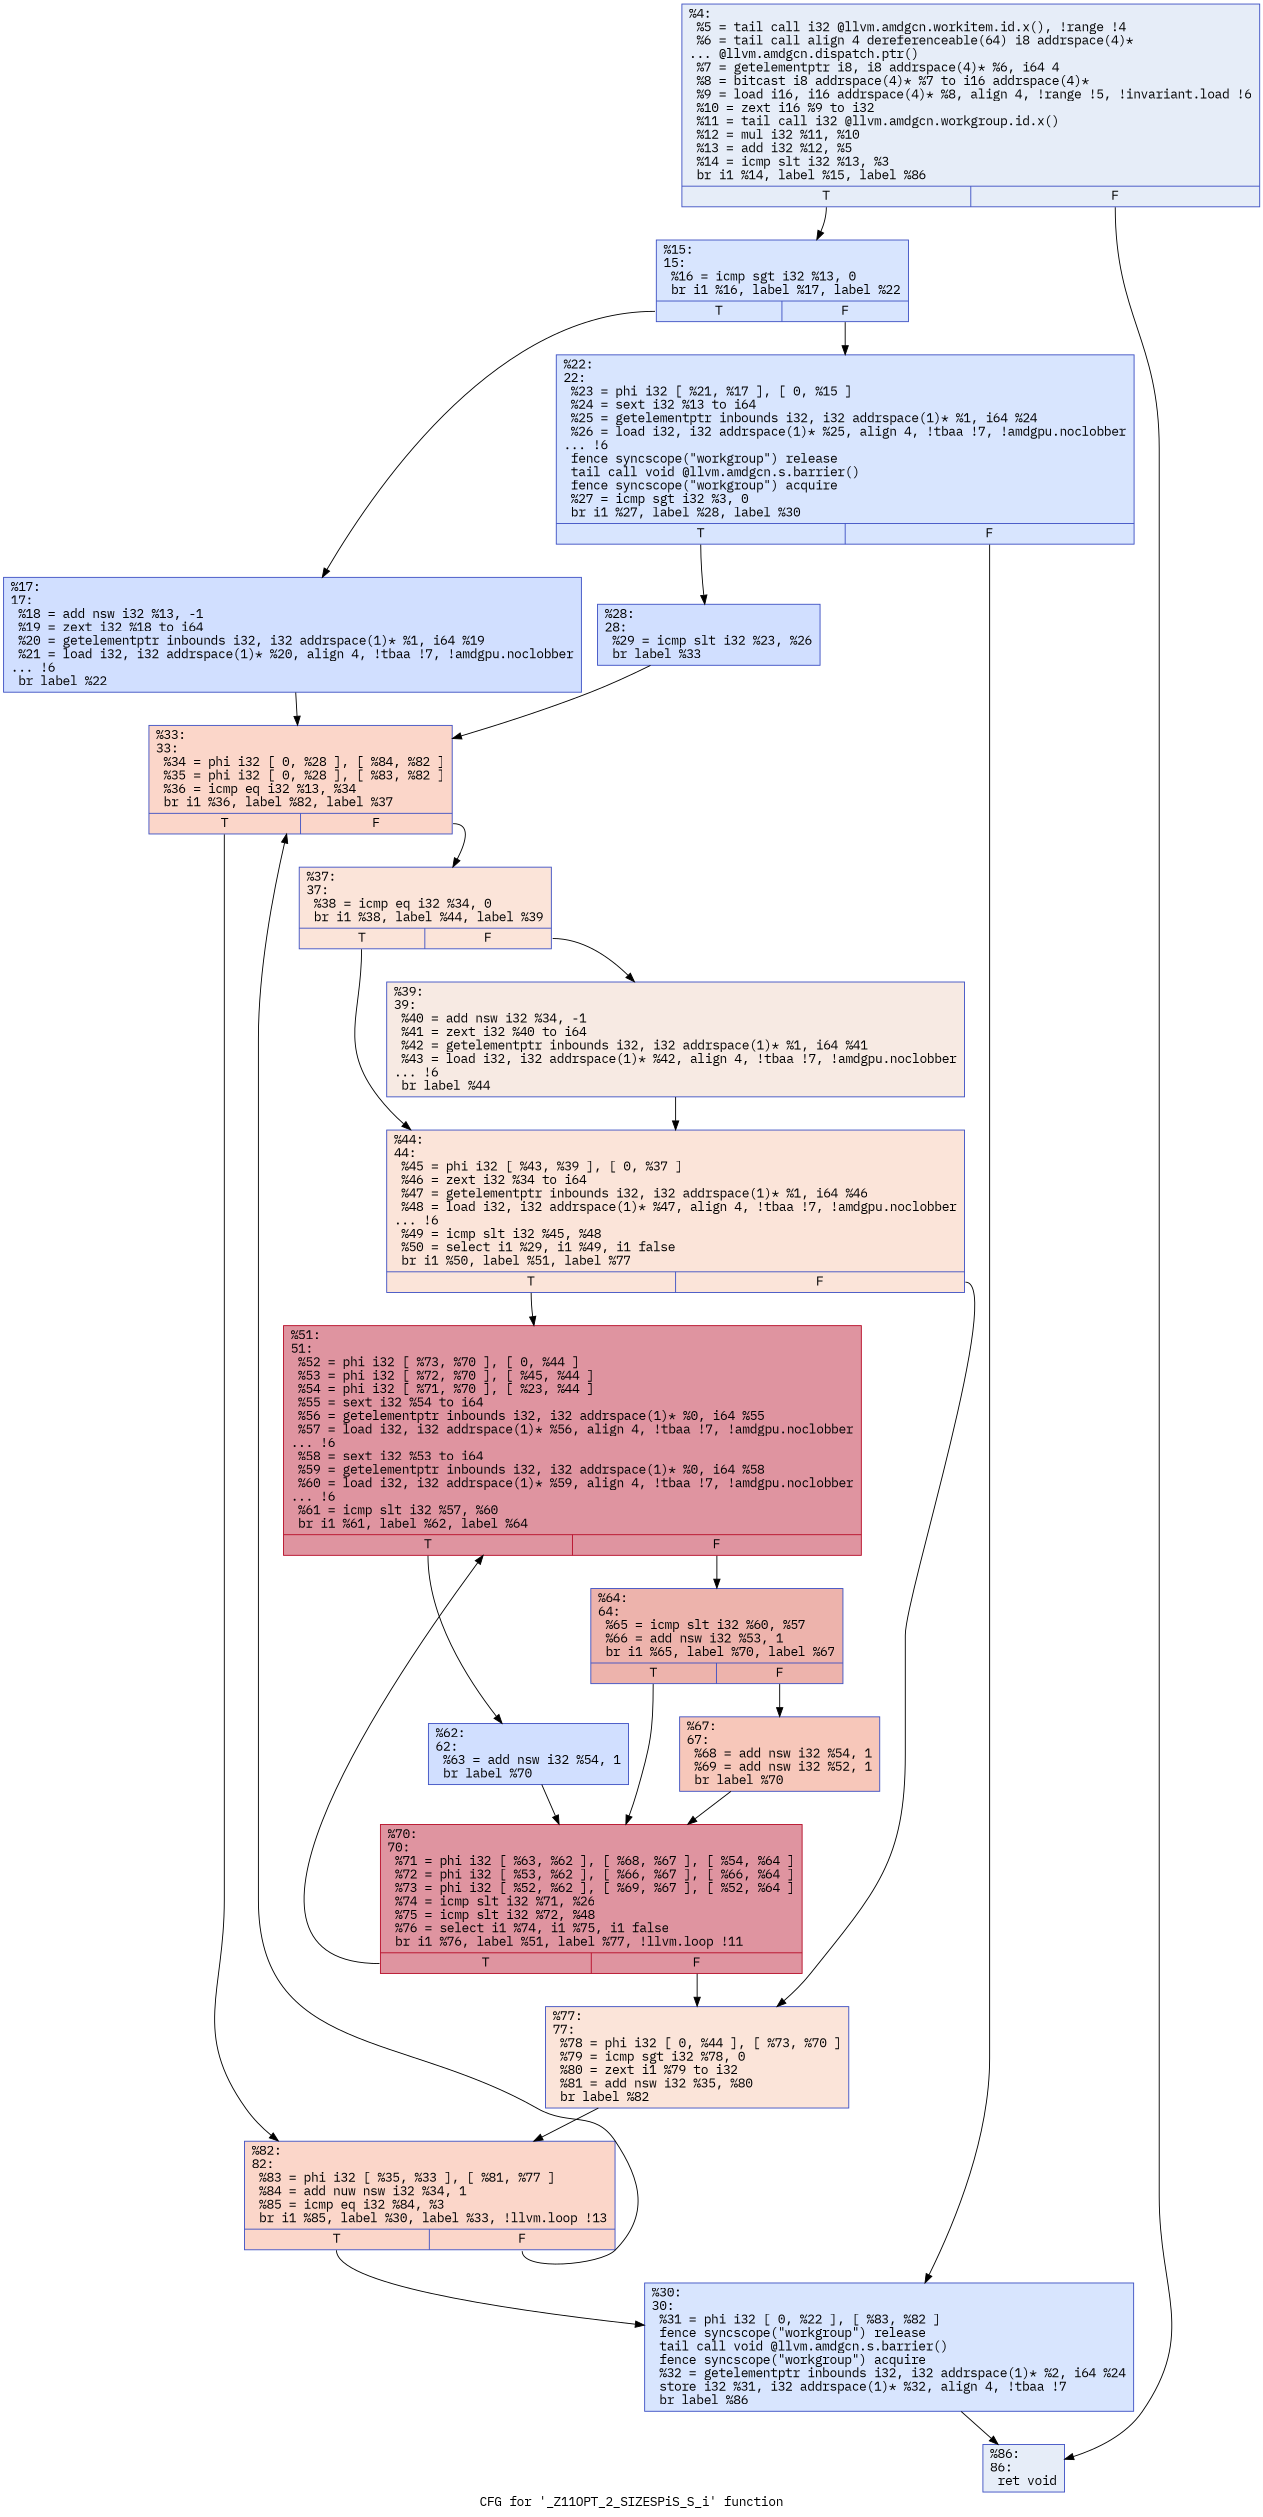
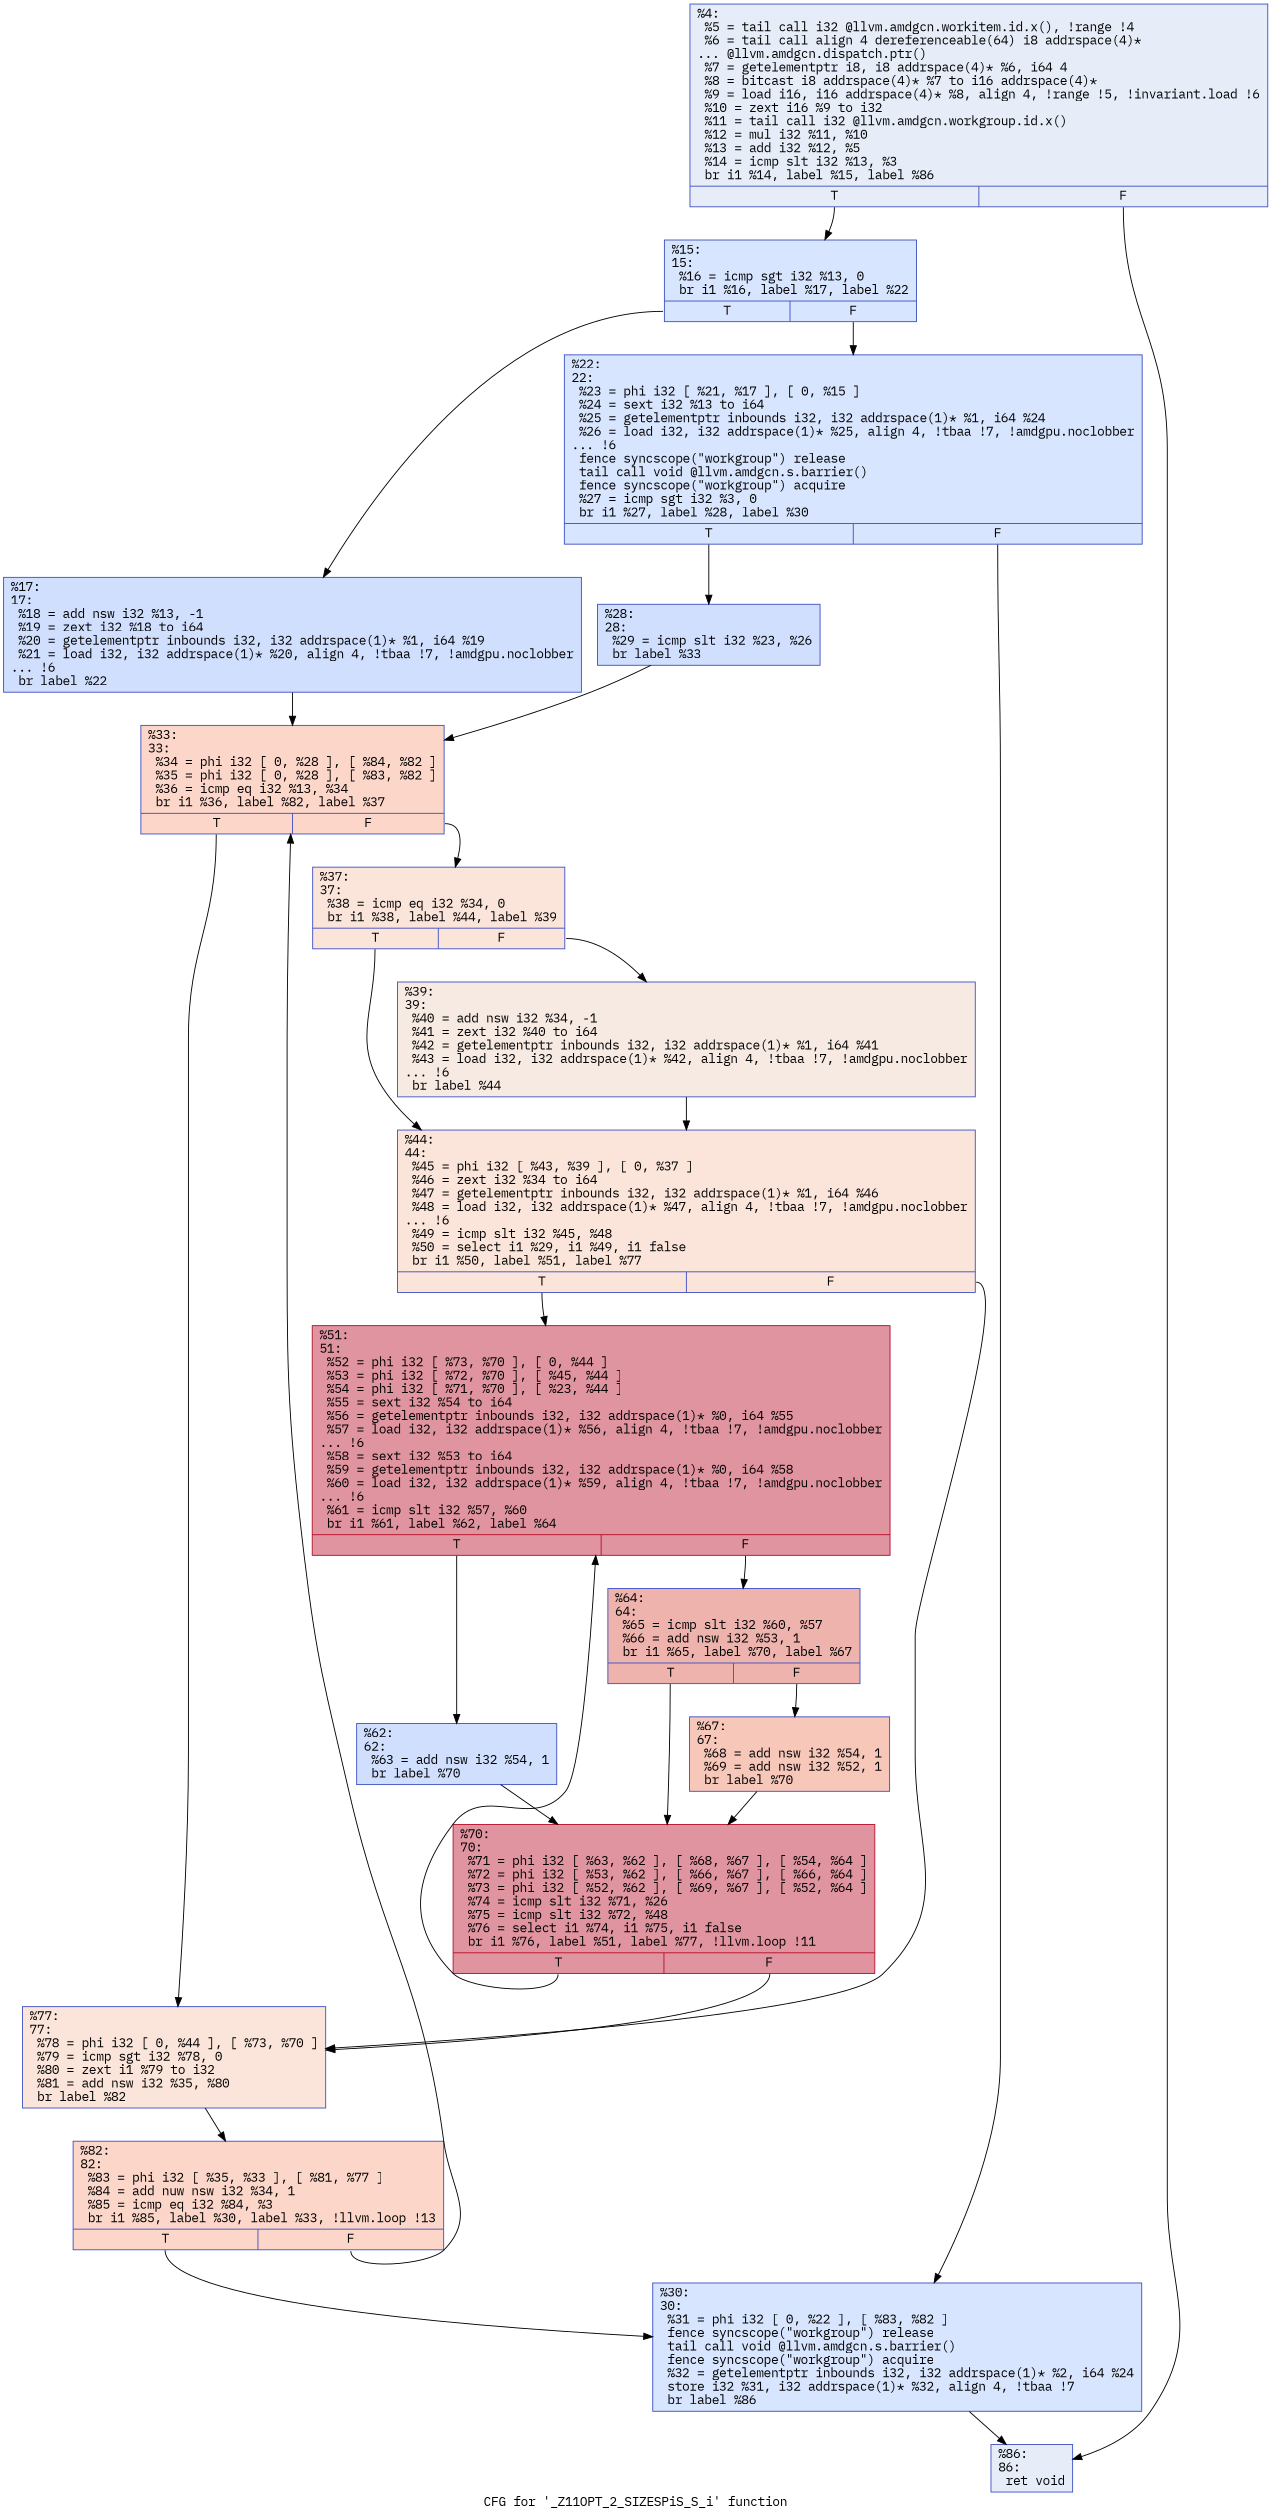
(224, 1494) -> (188, 1415)
